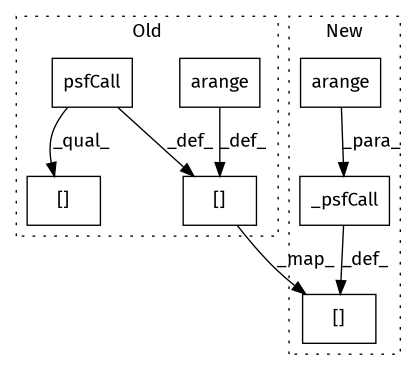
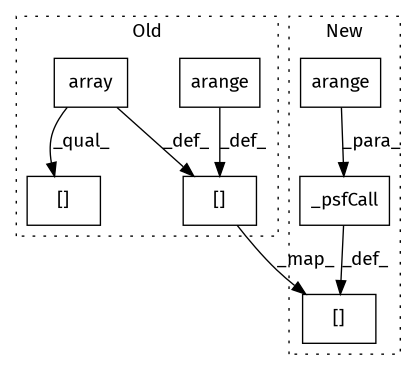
(92, 83) -> (91, 83)
